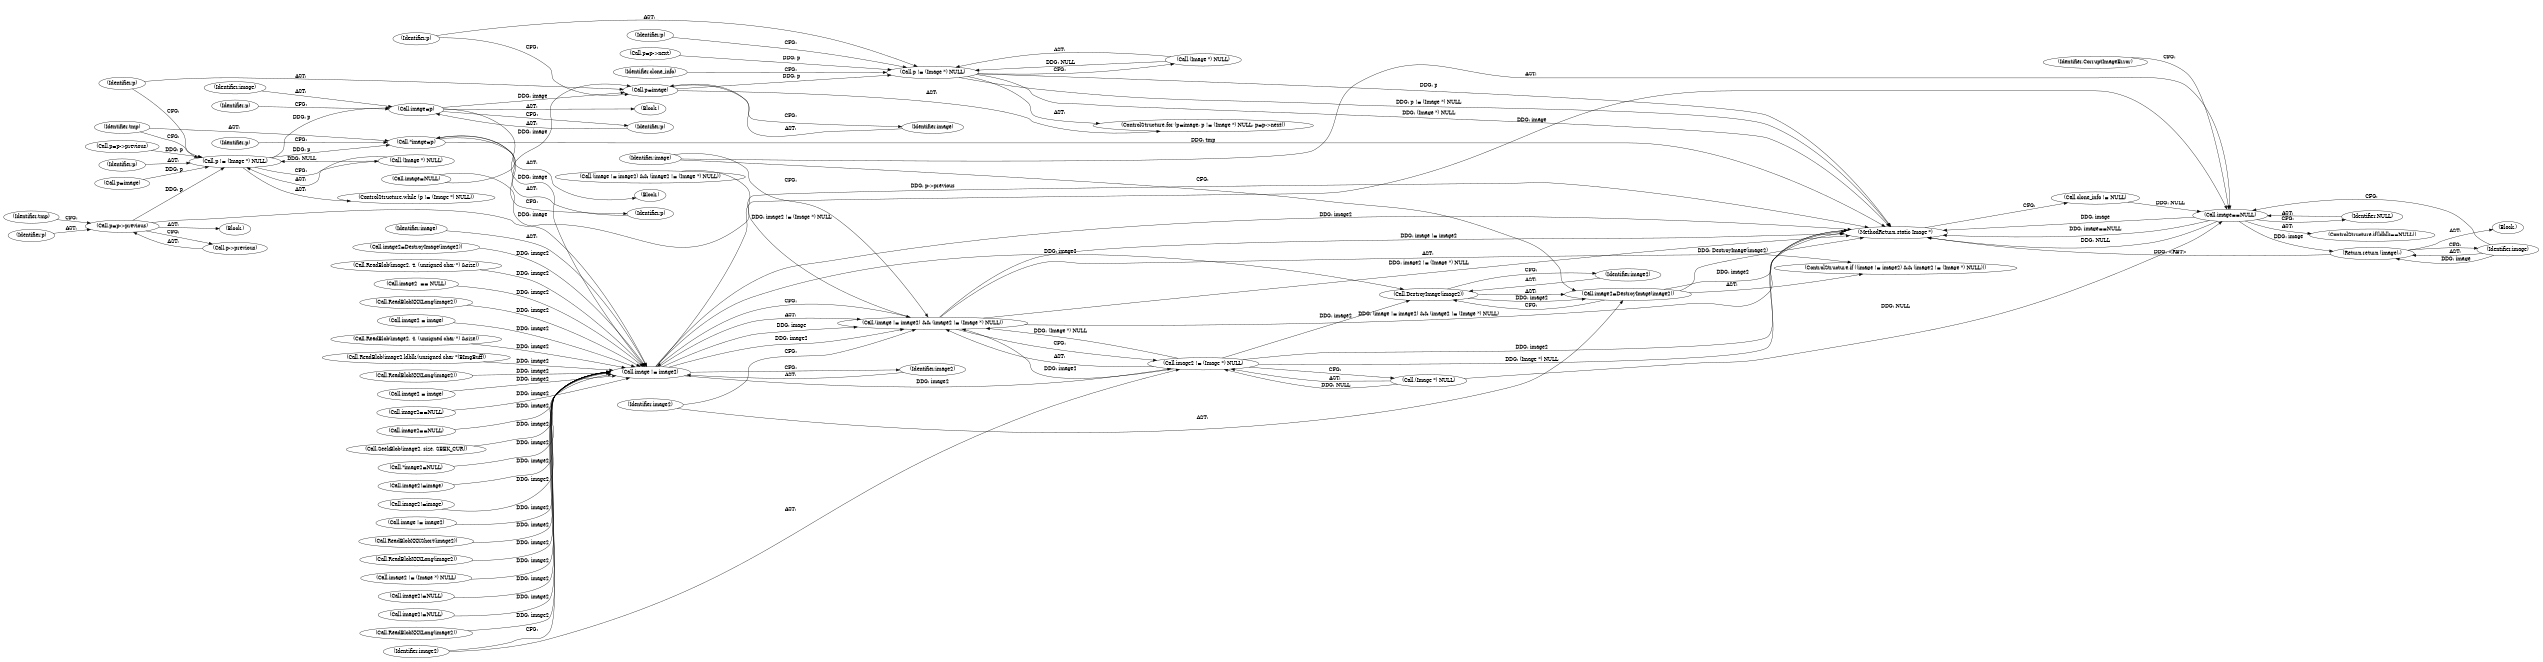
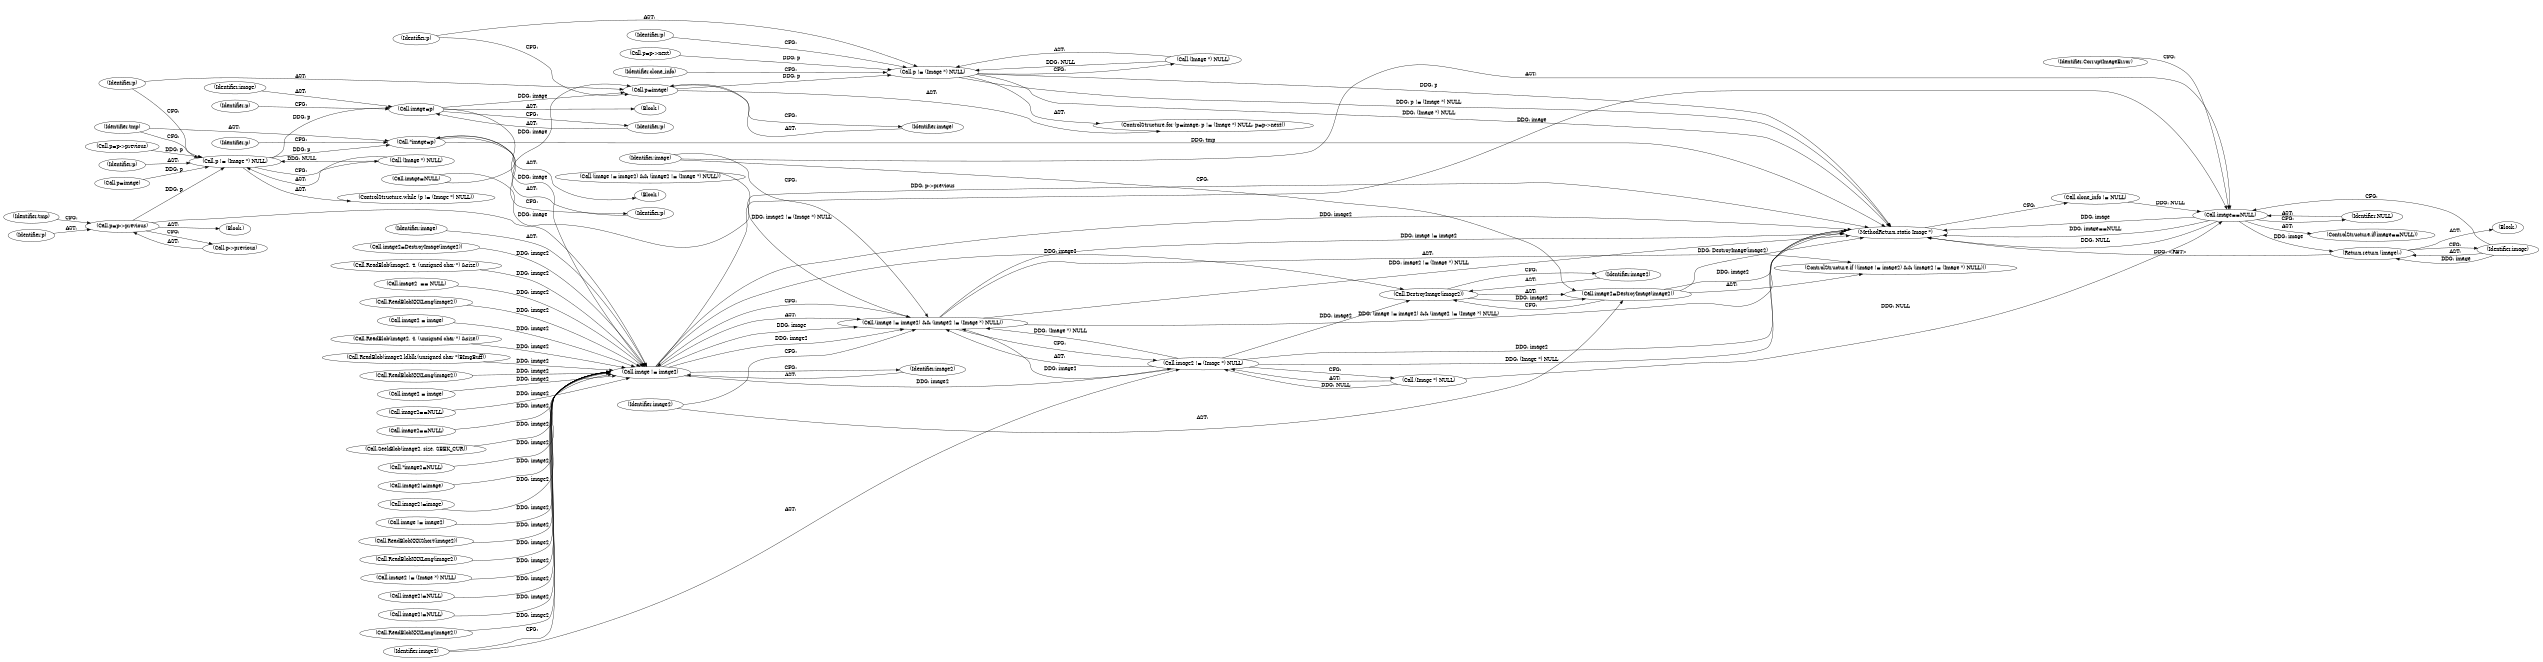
(2372, 235) -> (2372, 235)
